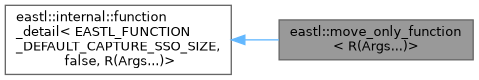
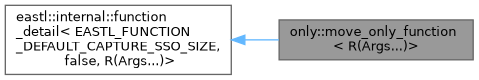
(376, 40) -> (376, 40)
